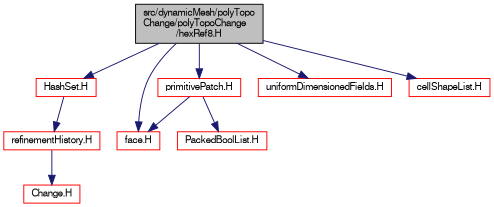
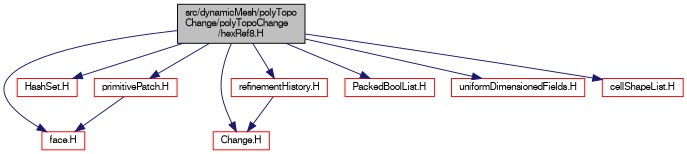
none -> (221, 83)
(60, 110) -> (261, 57)
(209, 110) -> (323, 59)
